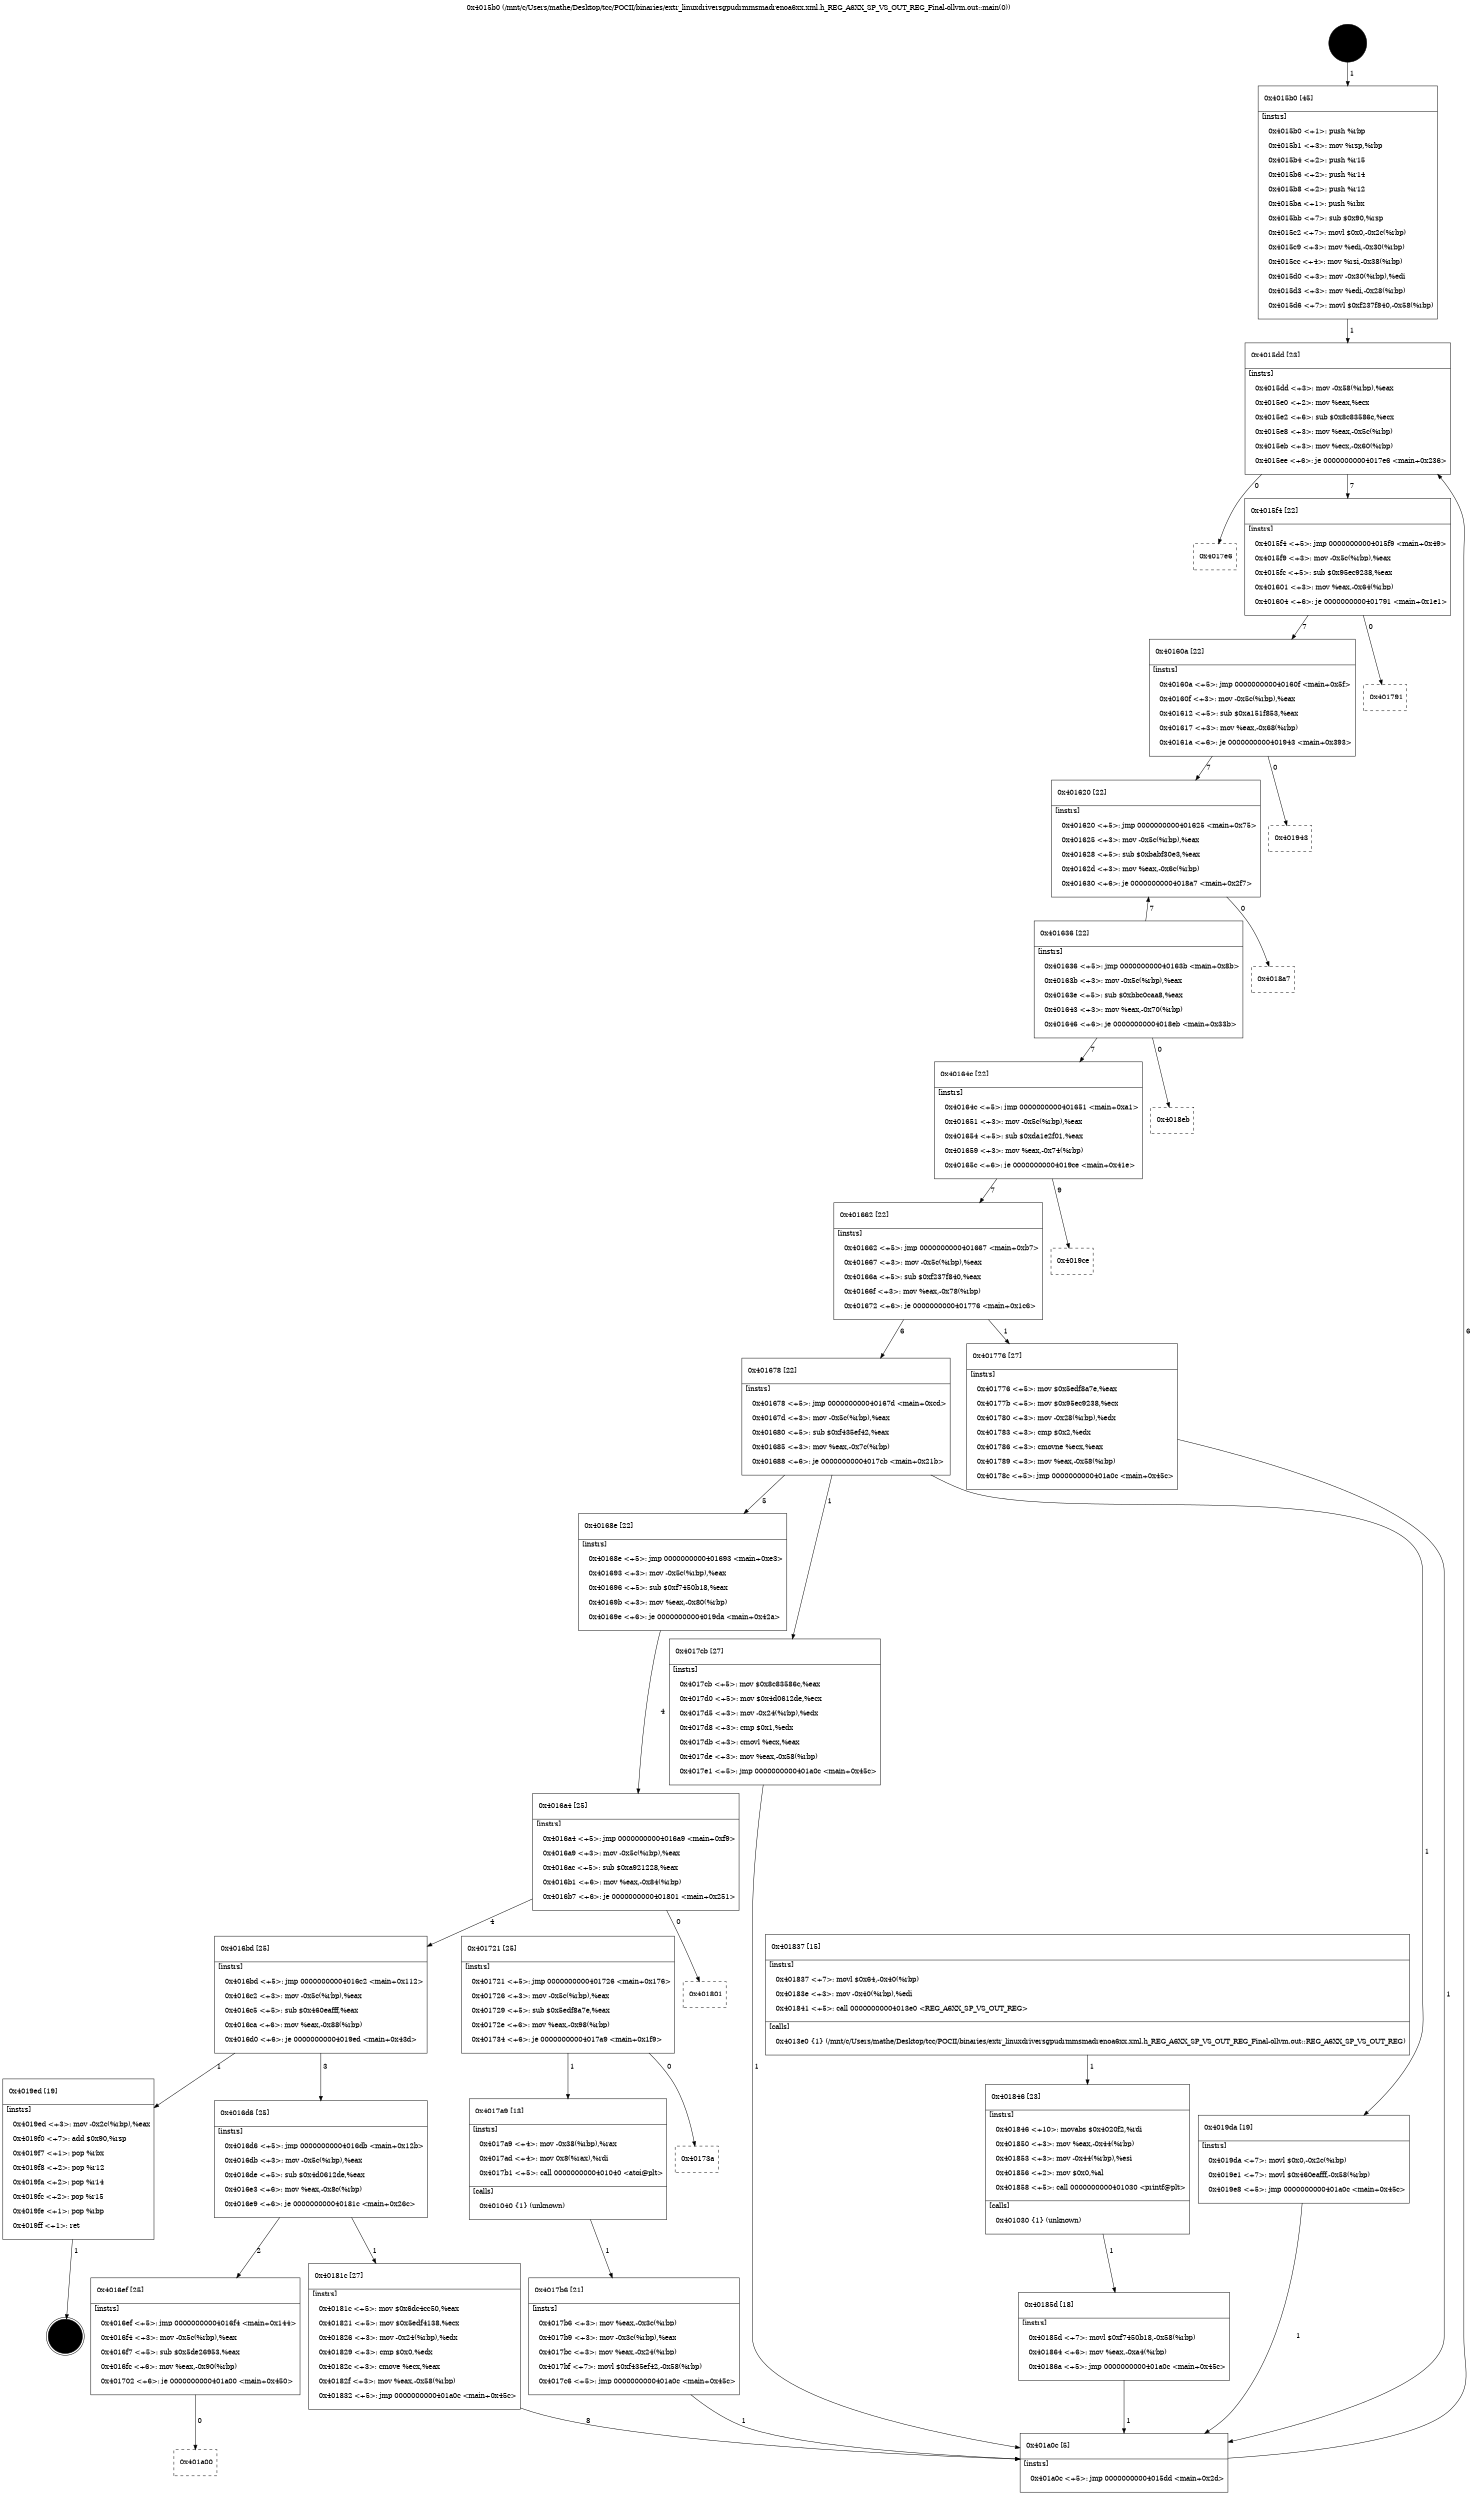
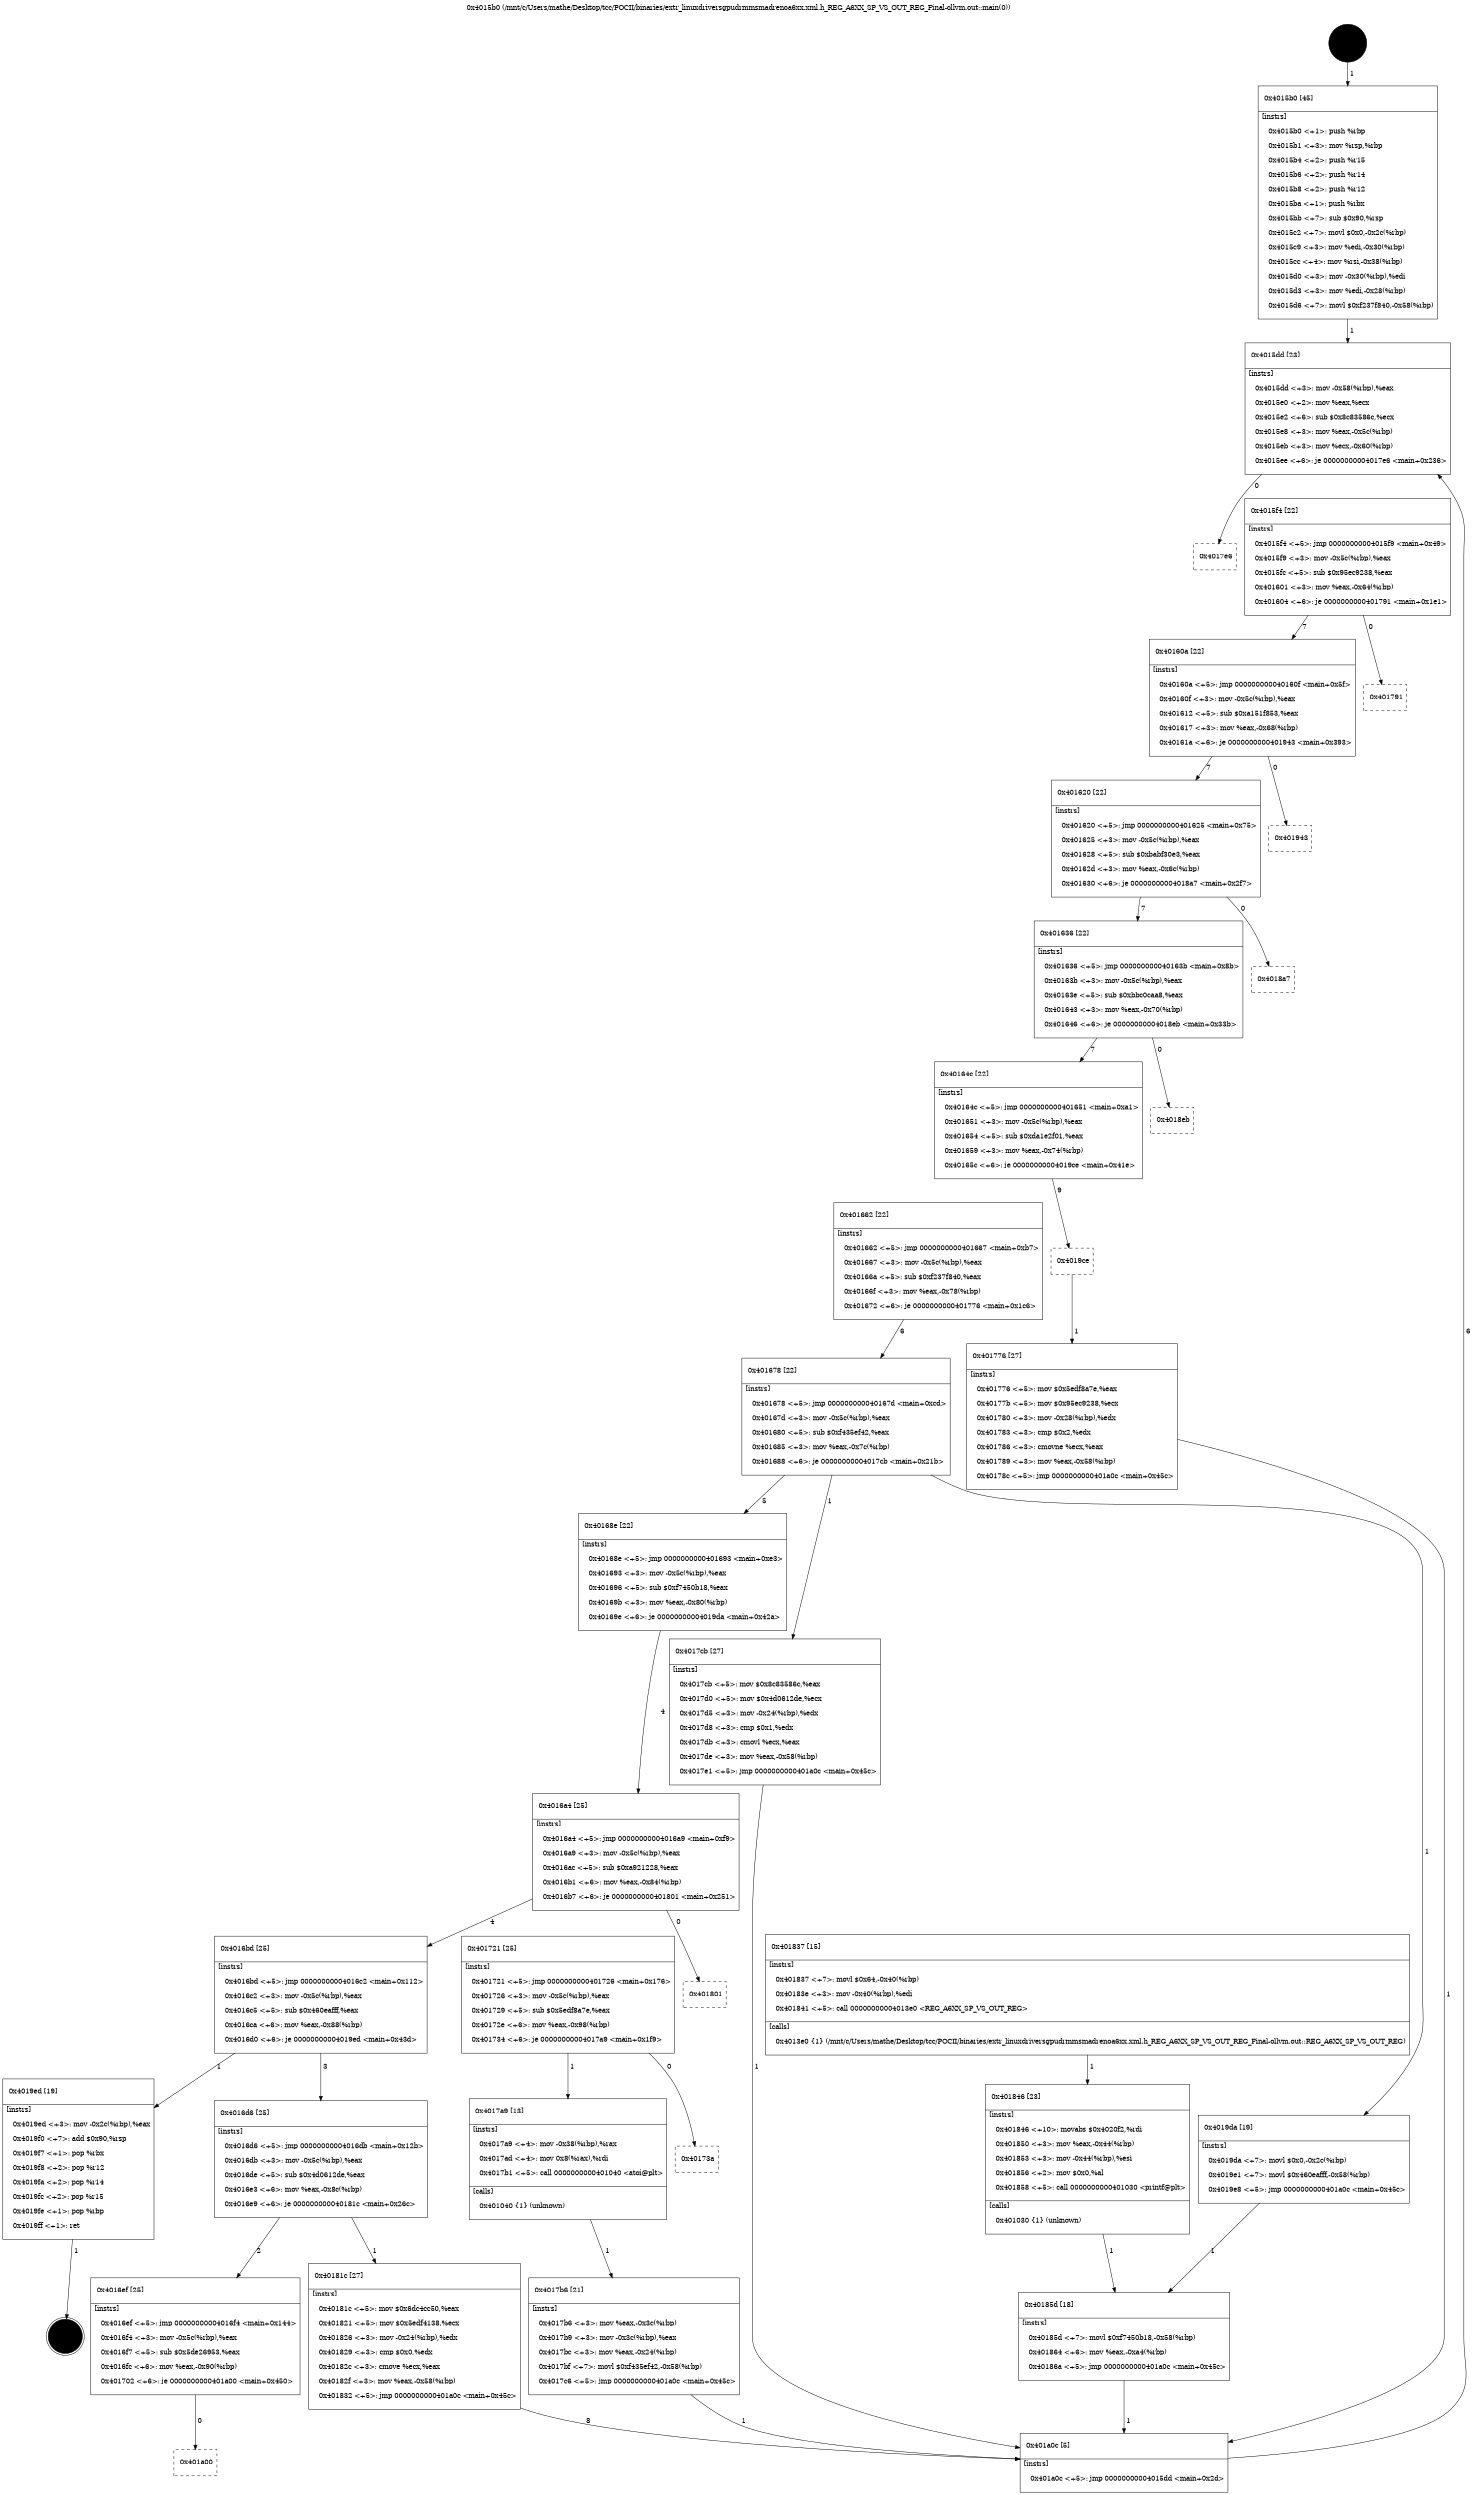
(1348, 484) -> none
(1147, 911) -> (1139, 907)
(990, 1189) -> none
(997, 1330) -> (1072, 1307)
(1278, 2327) -> (1216, 2246)
